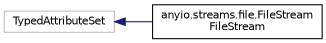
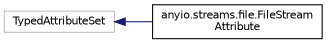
(237, 22) -> (237, 22)
